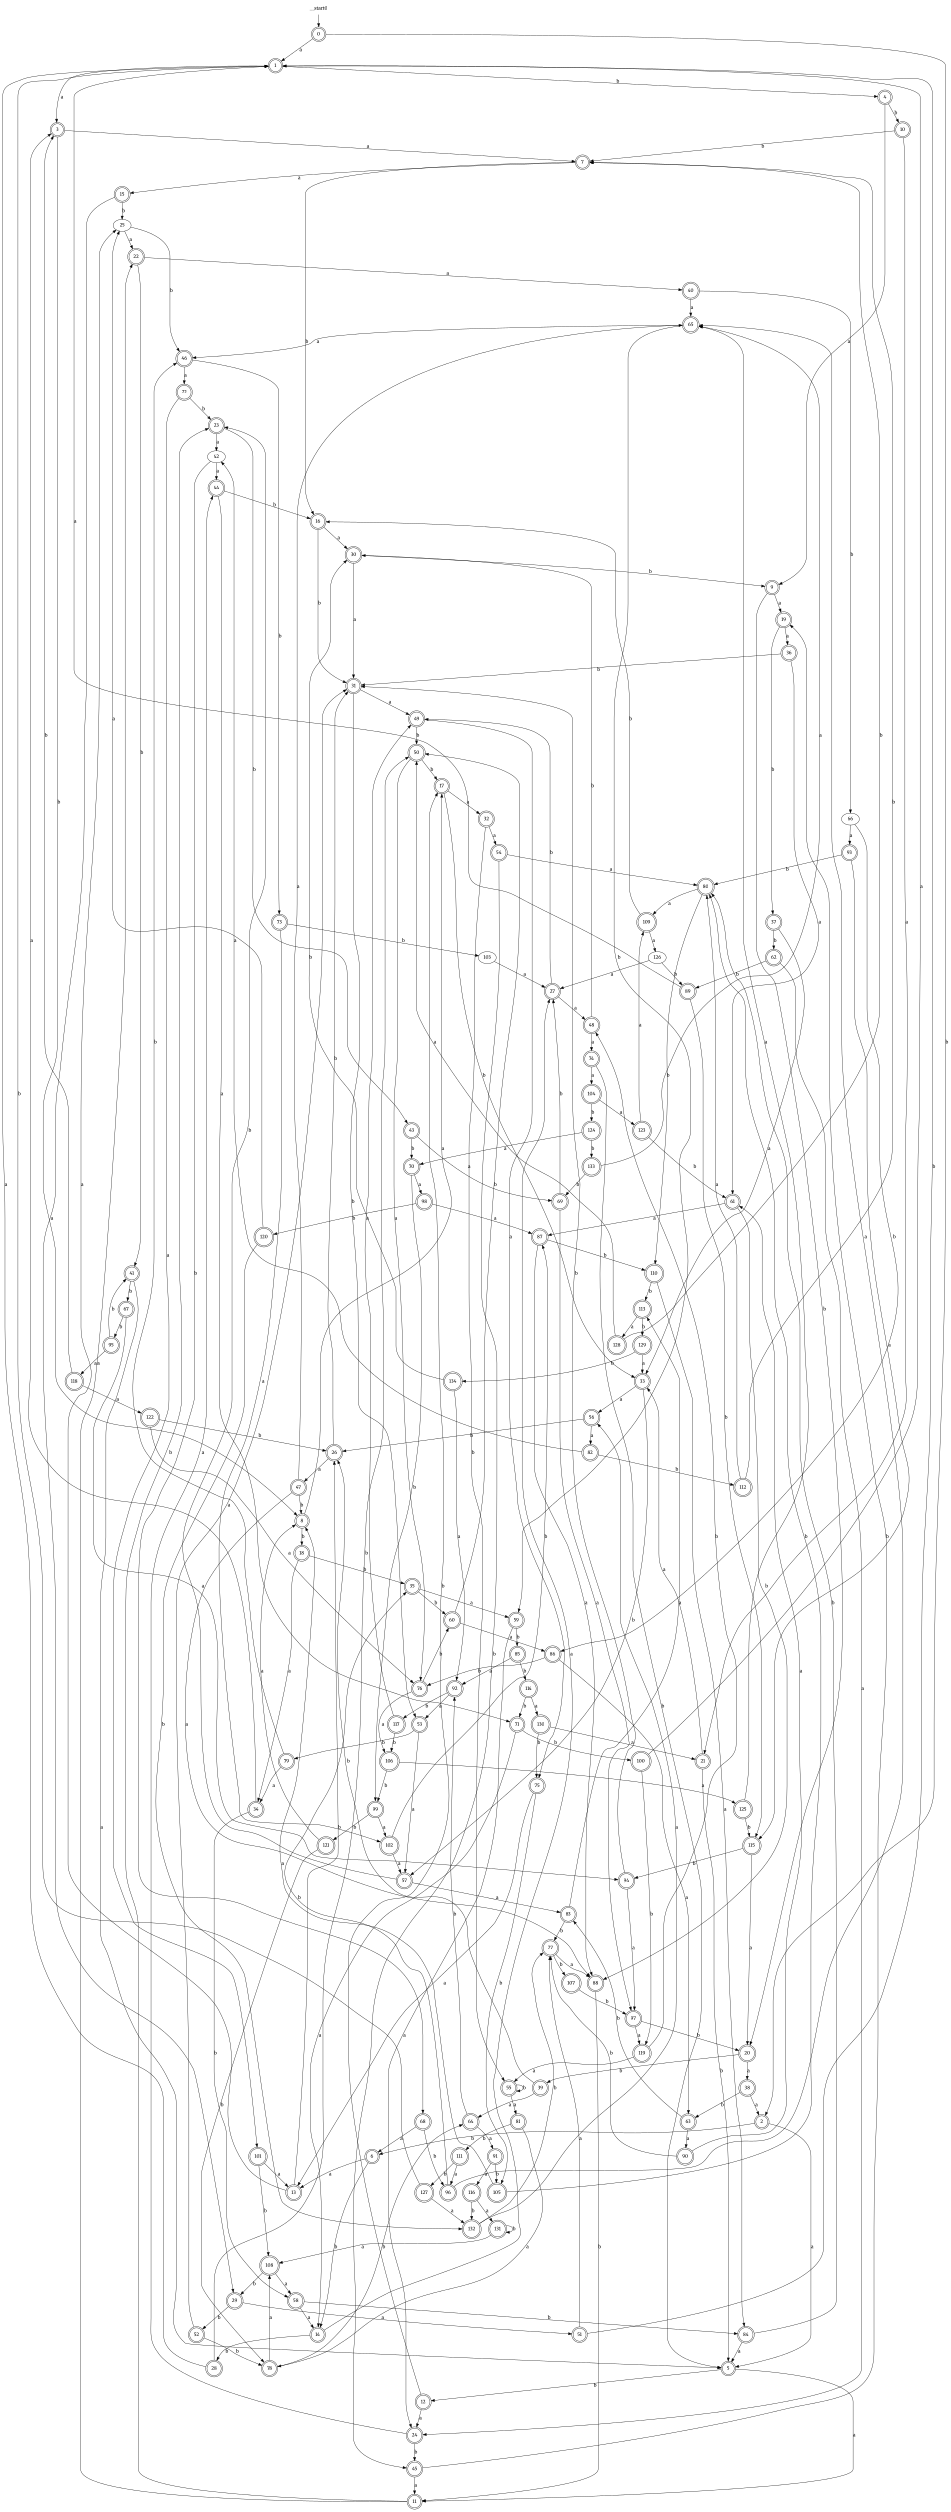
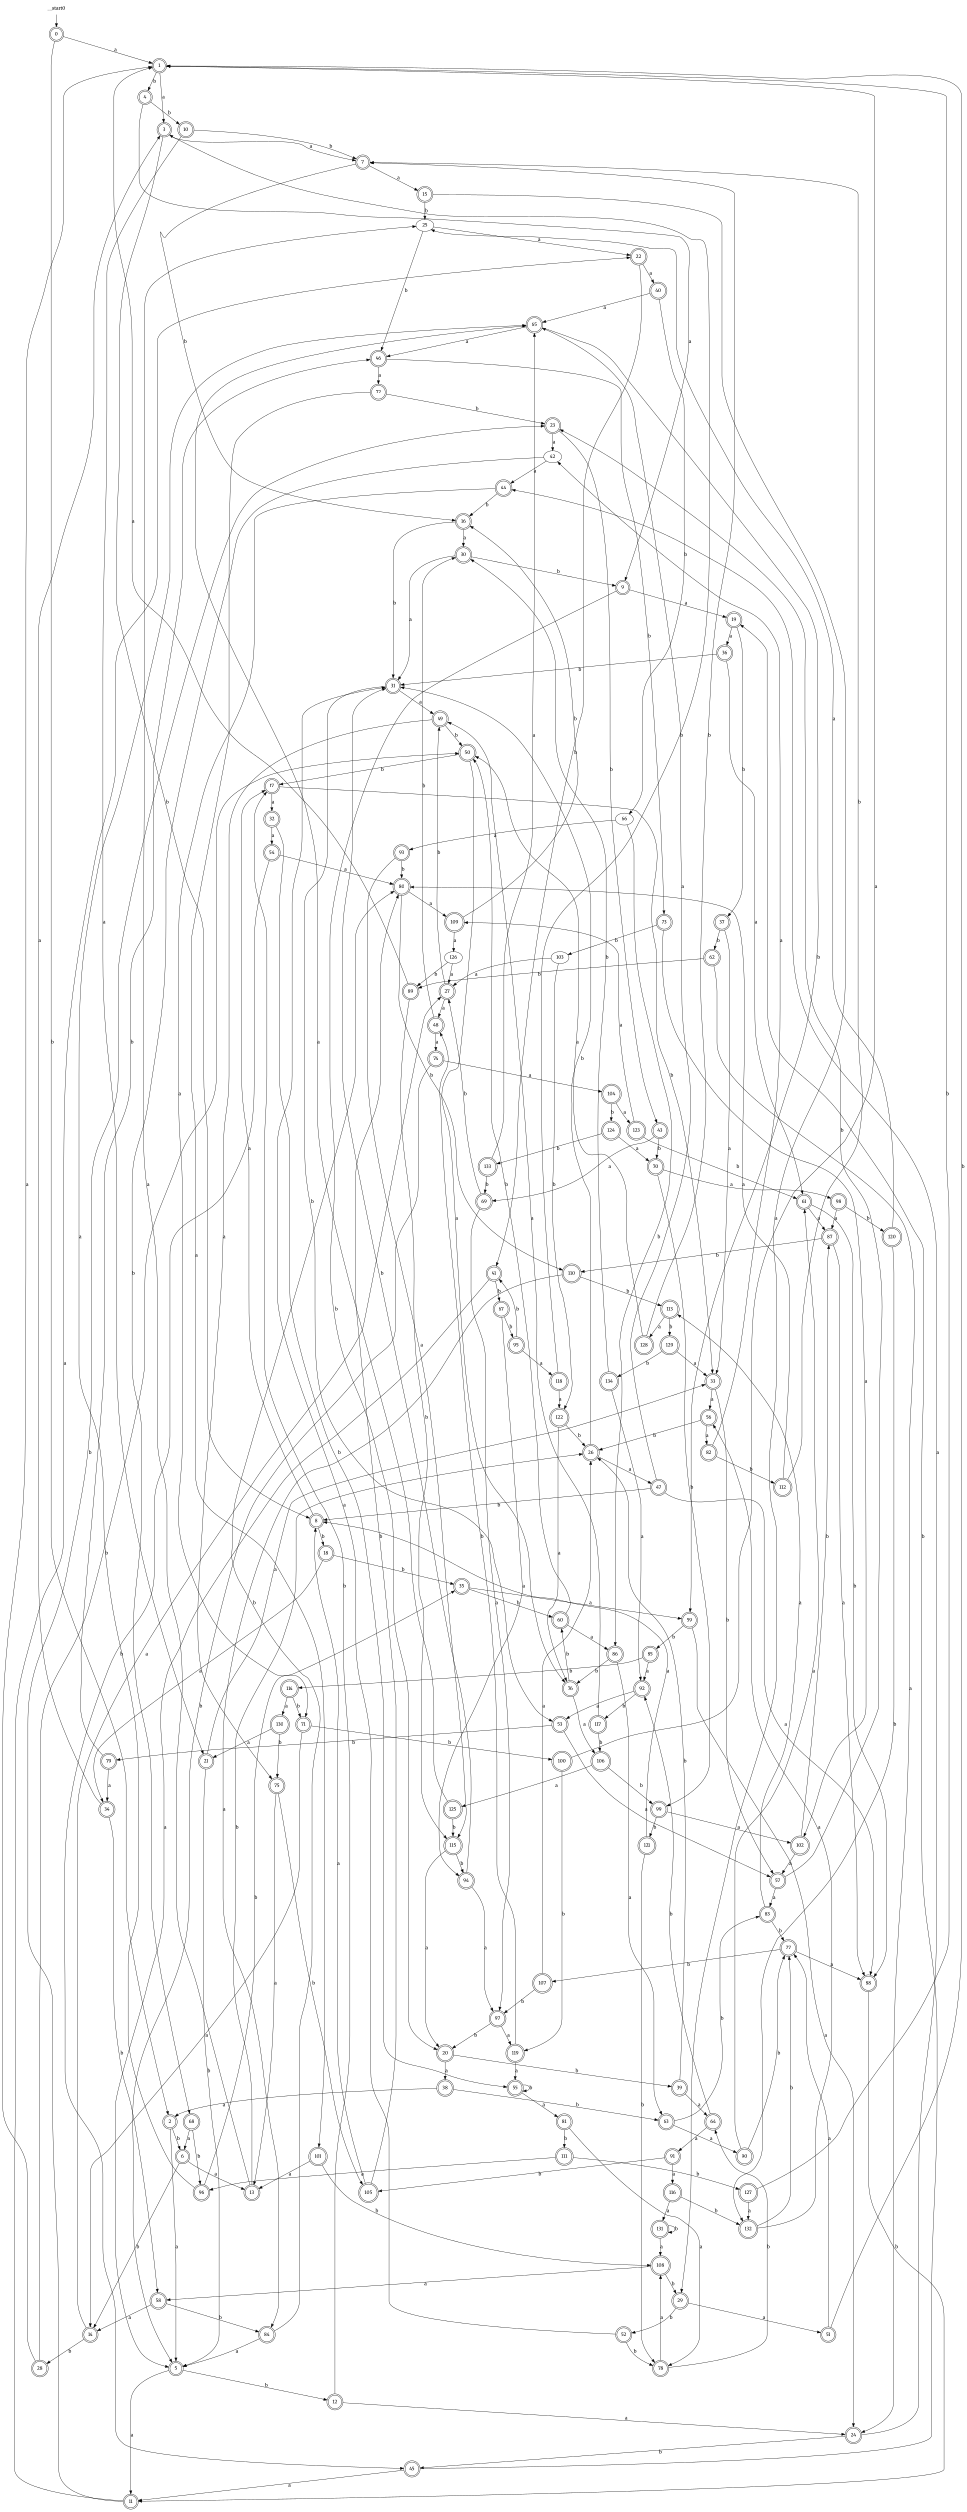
none -> (553, 1186)
none -> (542, 1712)
